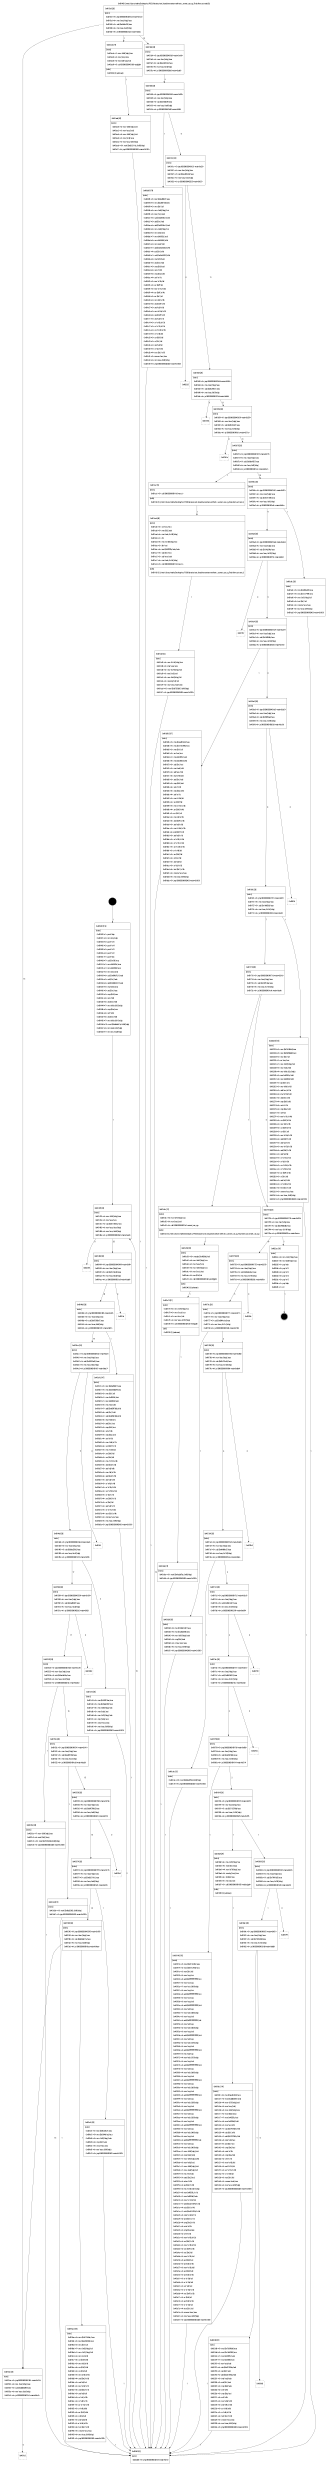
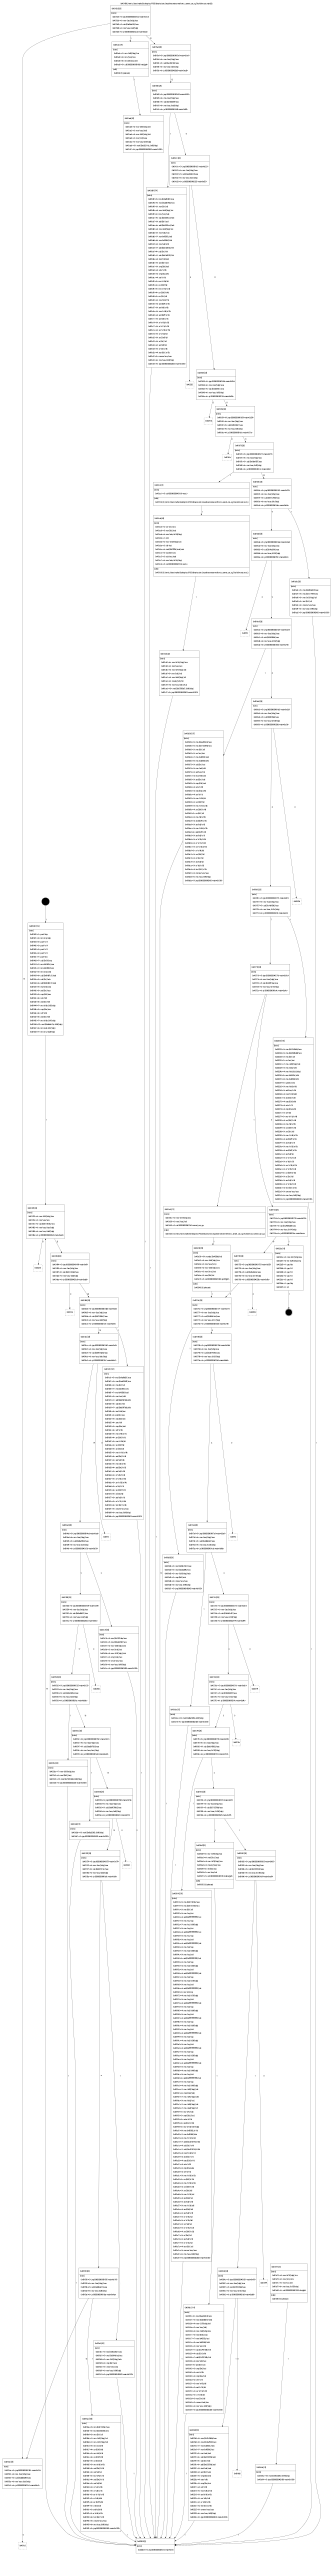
(189, 1294) -> (211, 1294)
